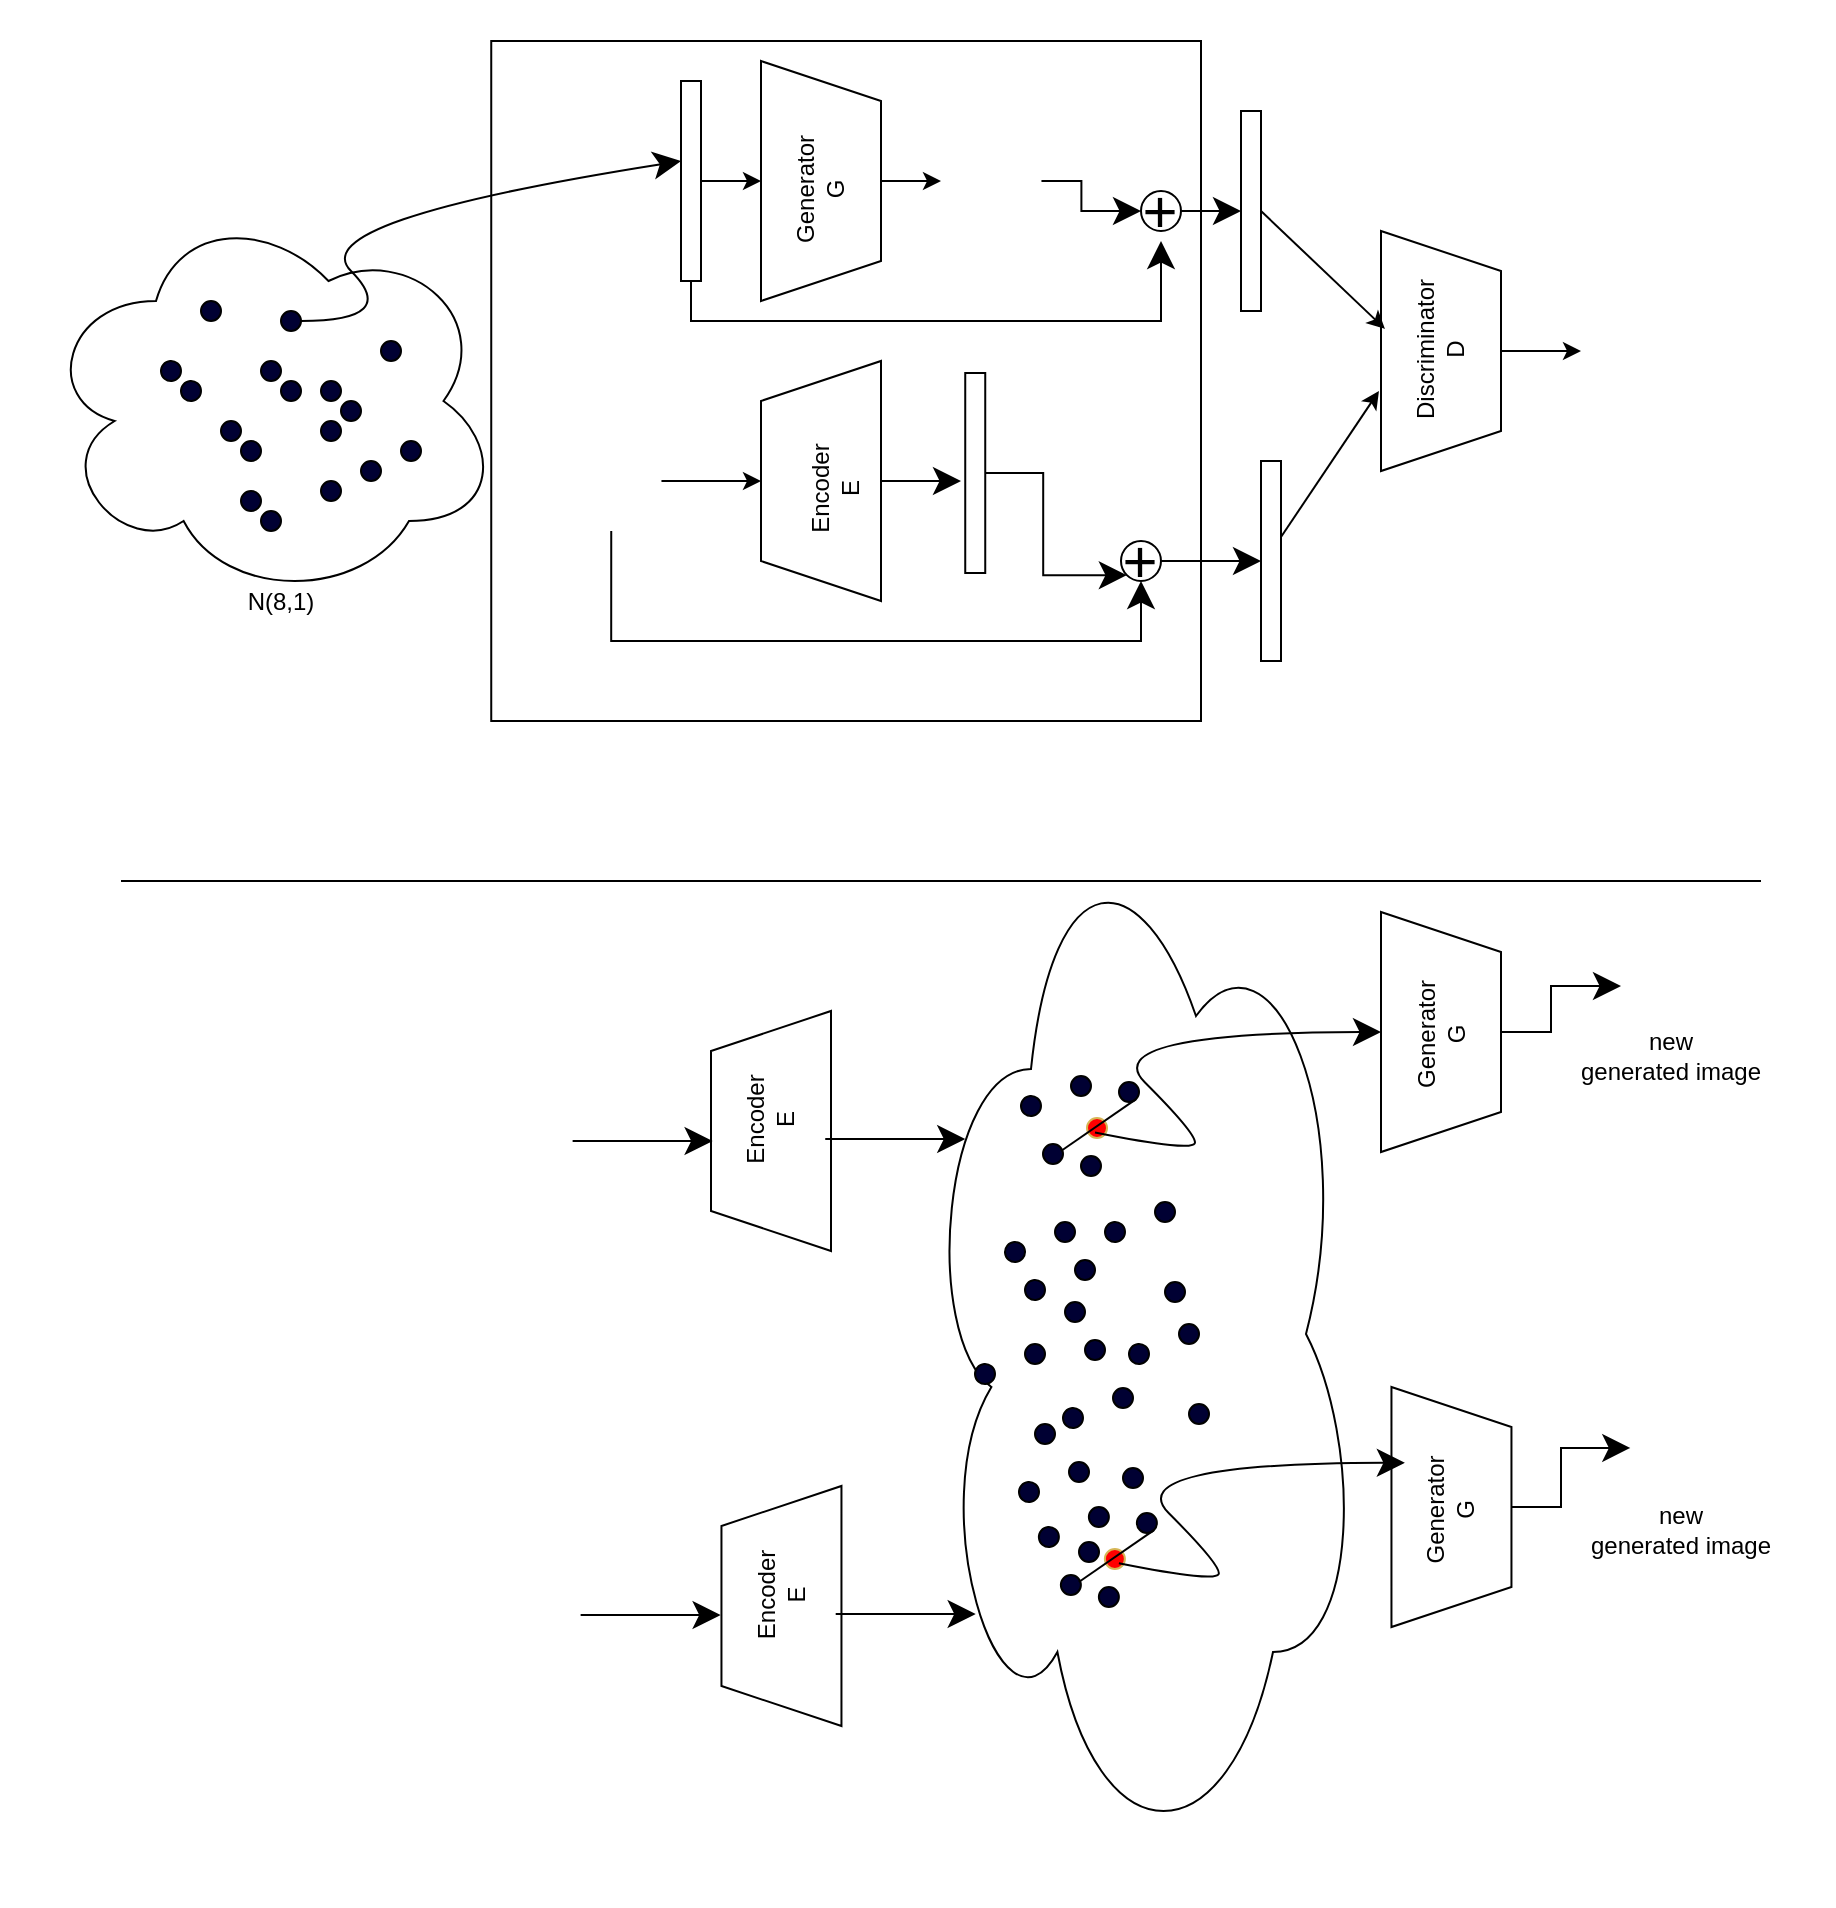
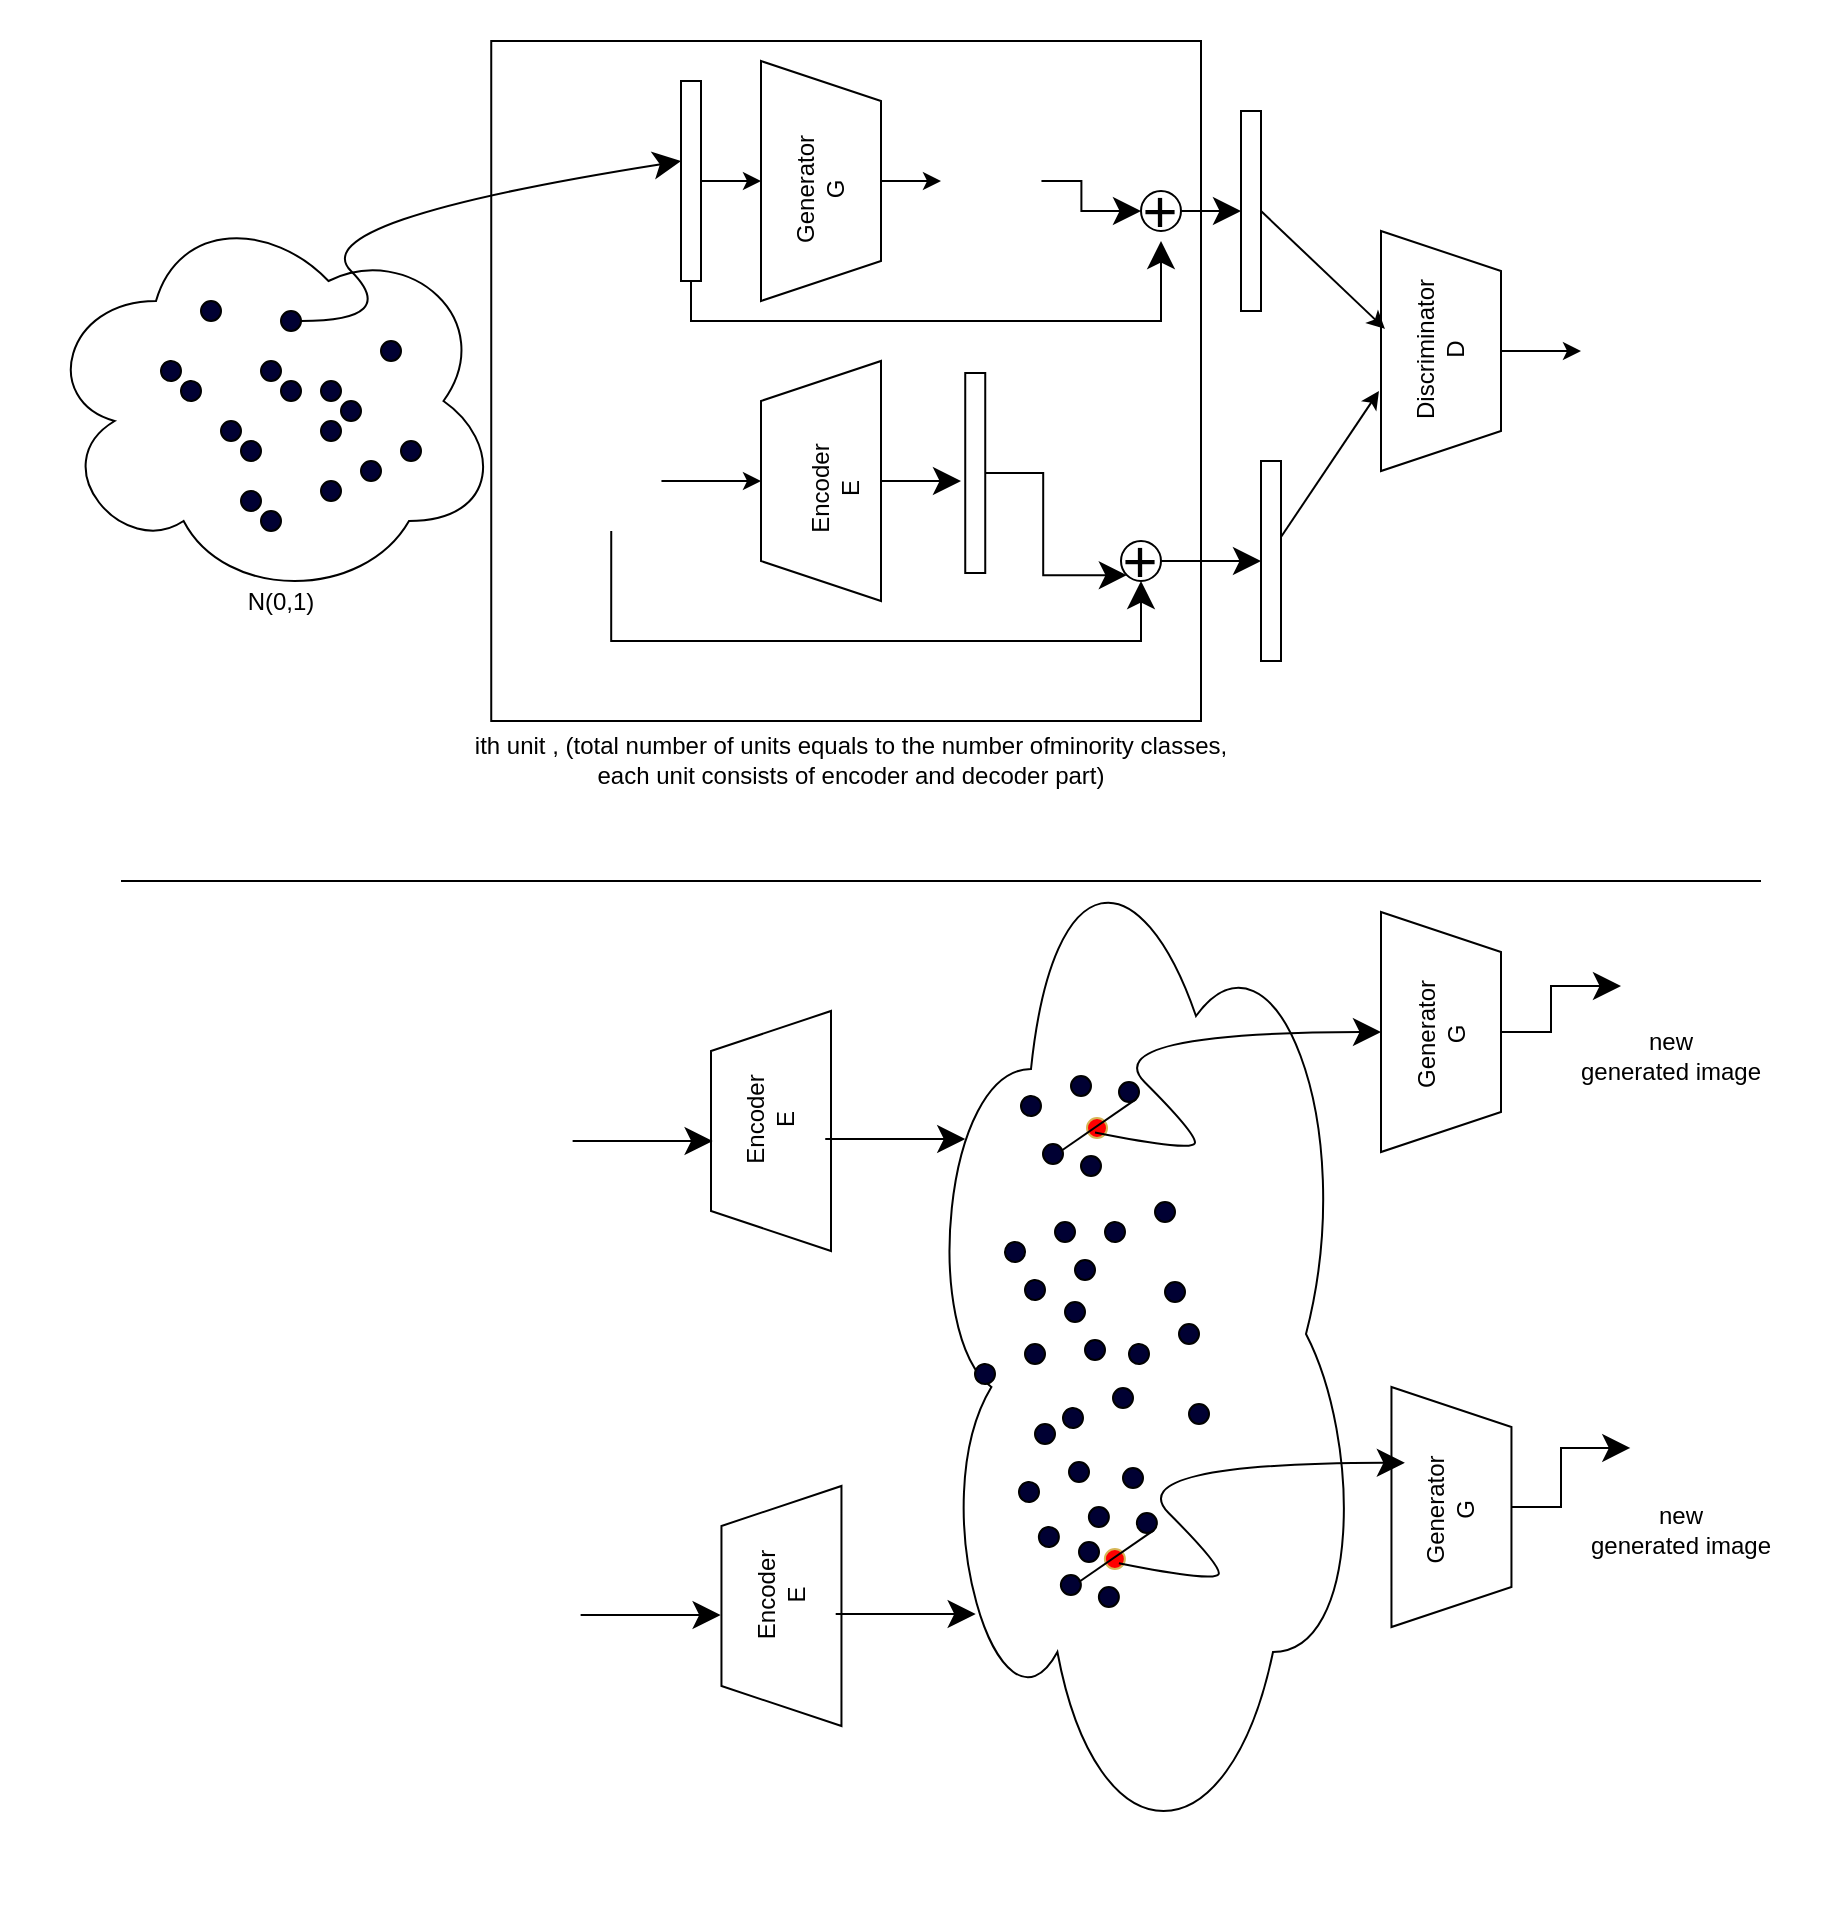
(282, 603) -> (282, 603)
none -> (851, 761)
